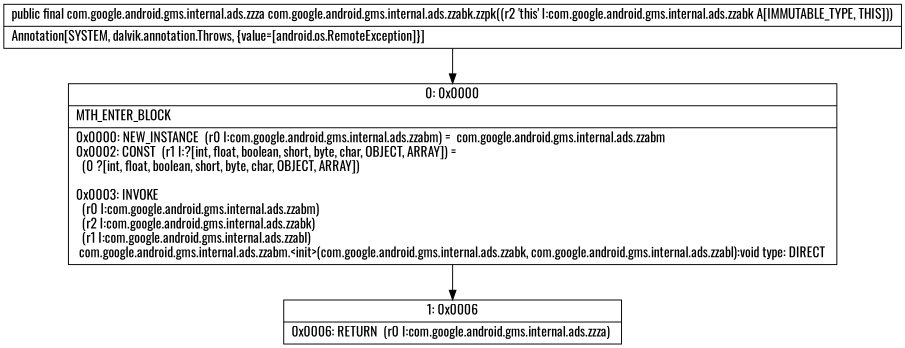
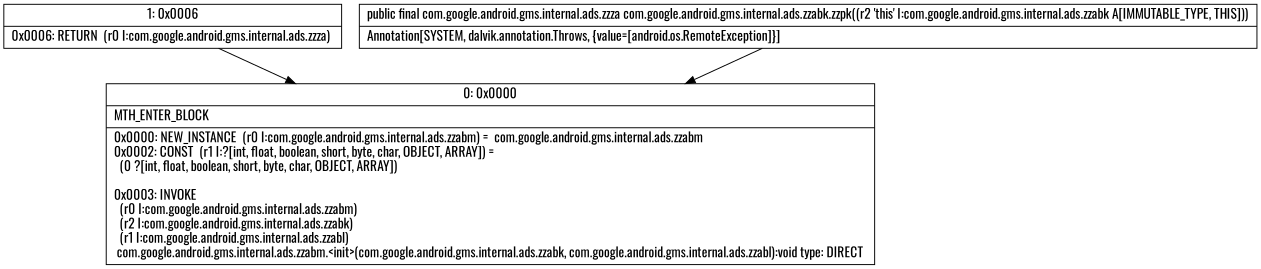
(453, 277) -> (253, 64)
